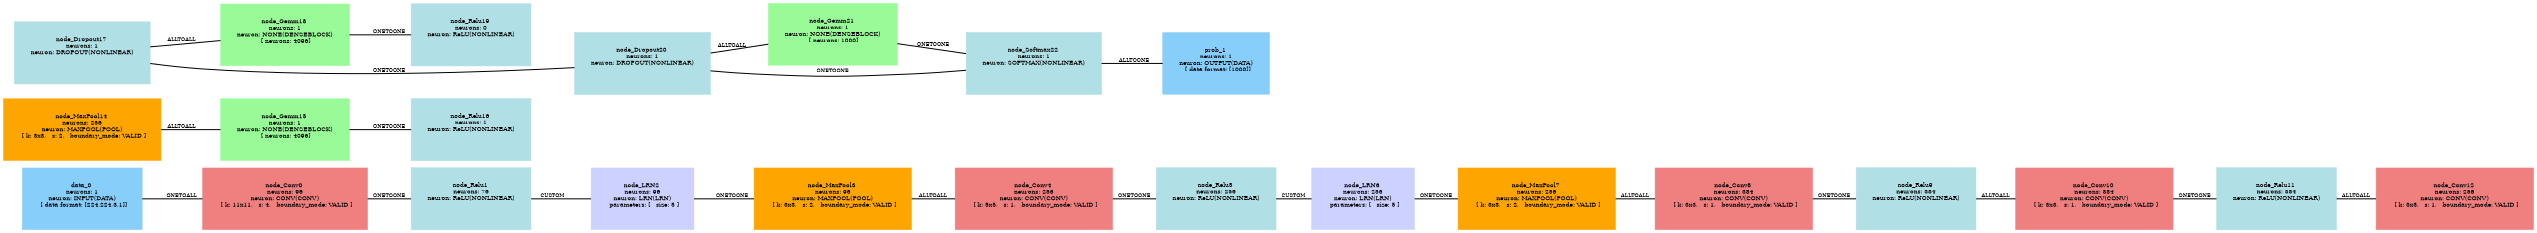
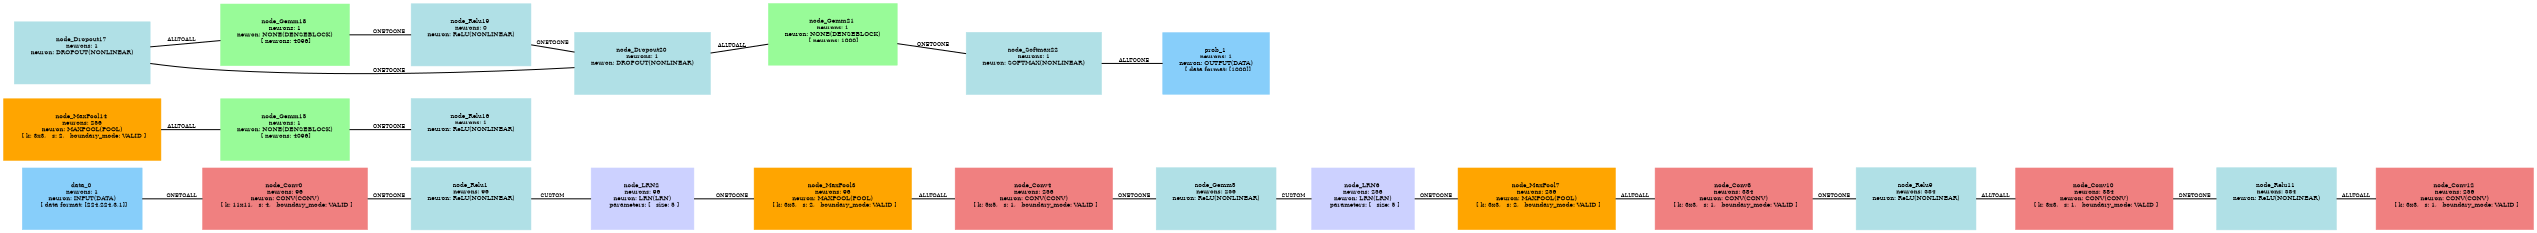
(838, 76) -> (553, 48)
(471, 199) -> (471, 199)
(1216, 199) -> (1216, 199)
